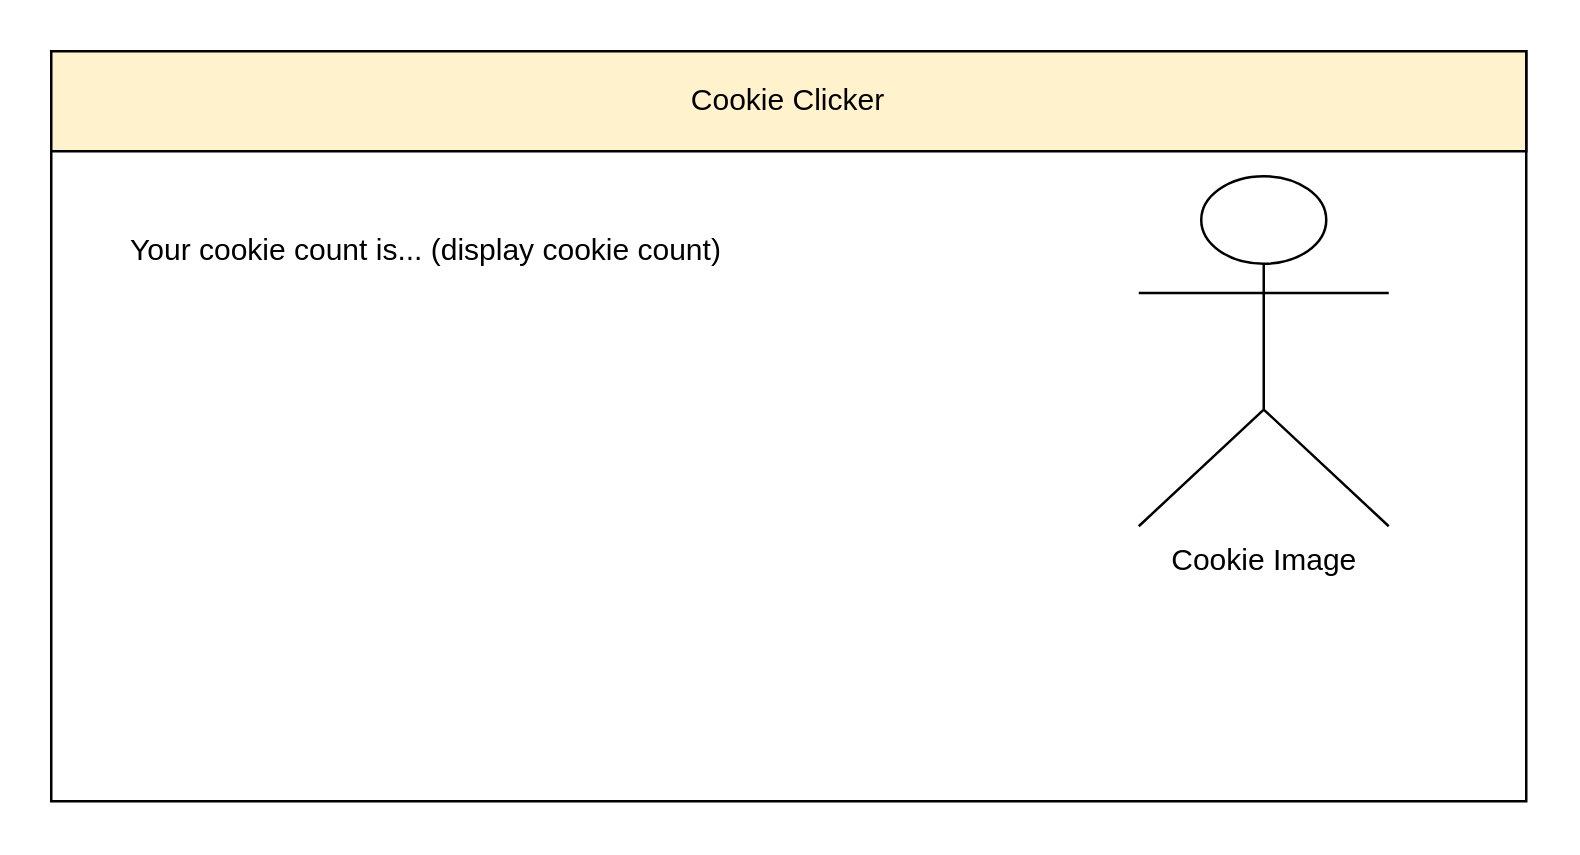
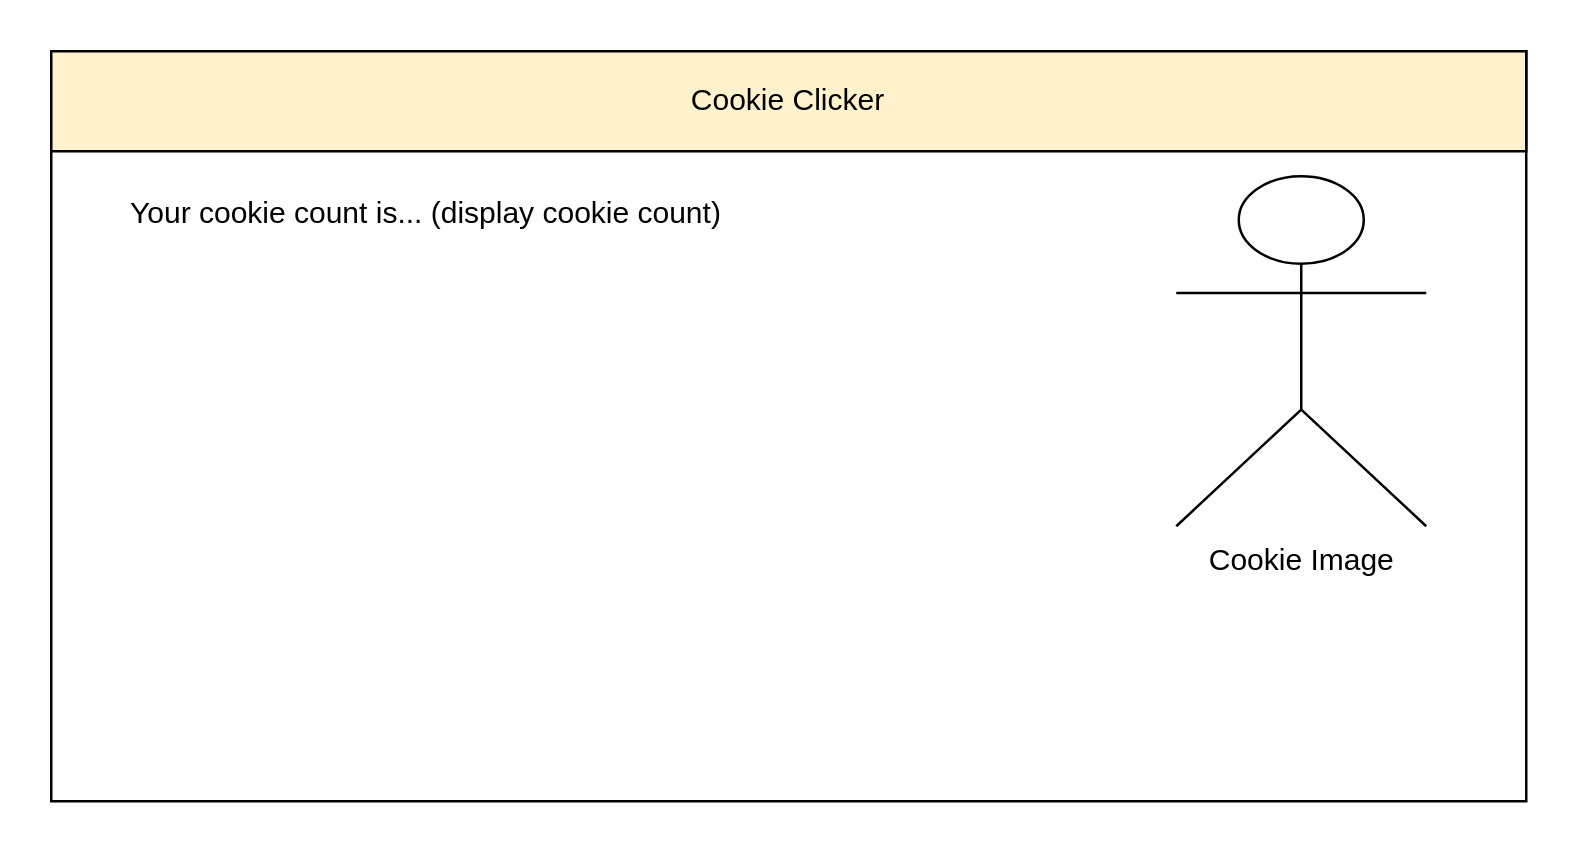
(464, 251) -> (464, 214)
(1264, 351) -> (1301, 351)
